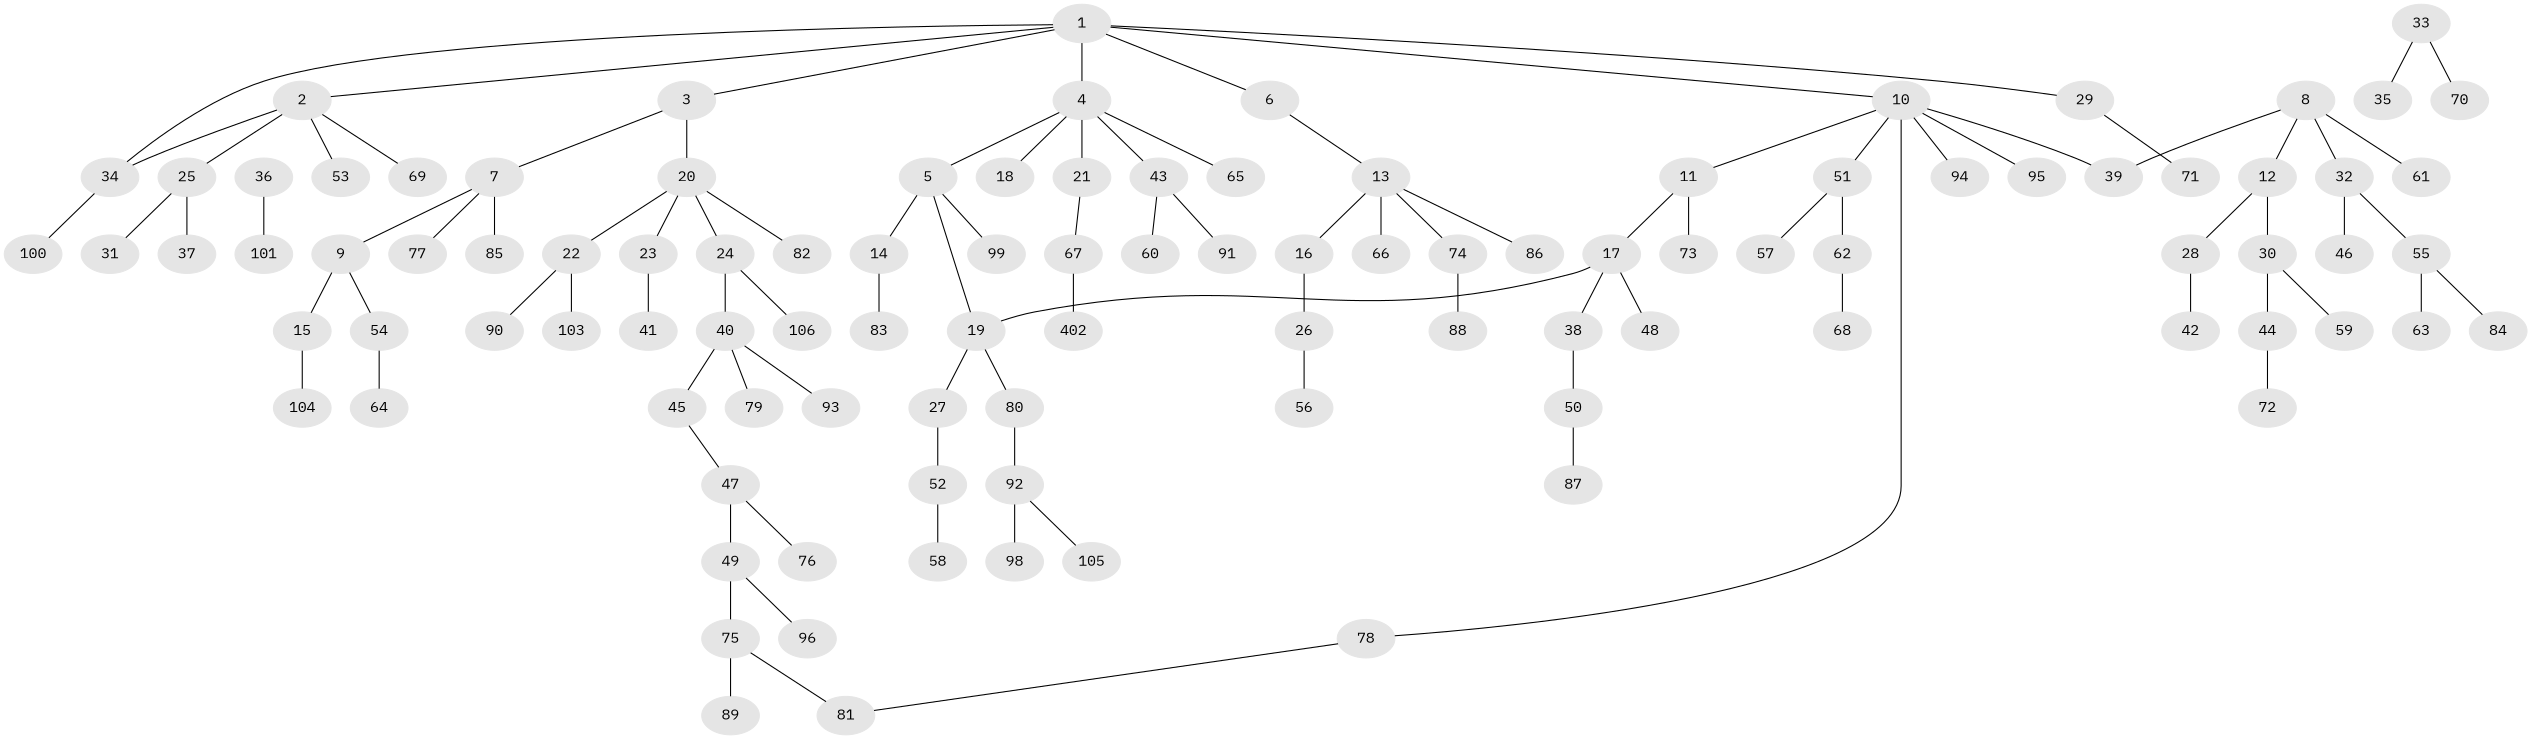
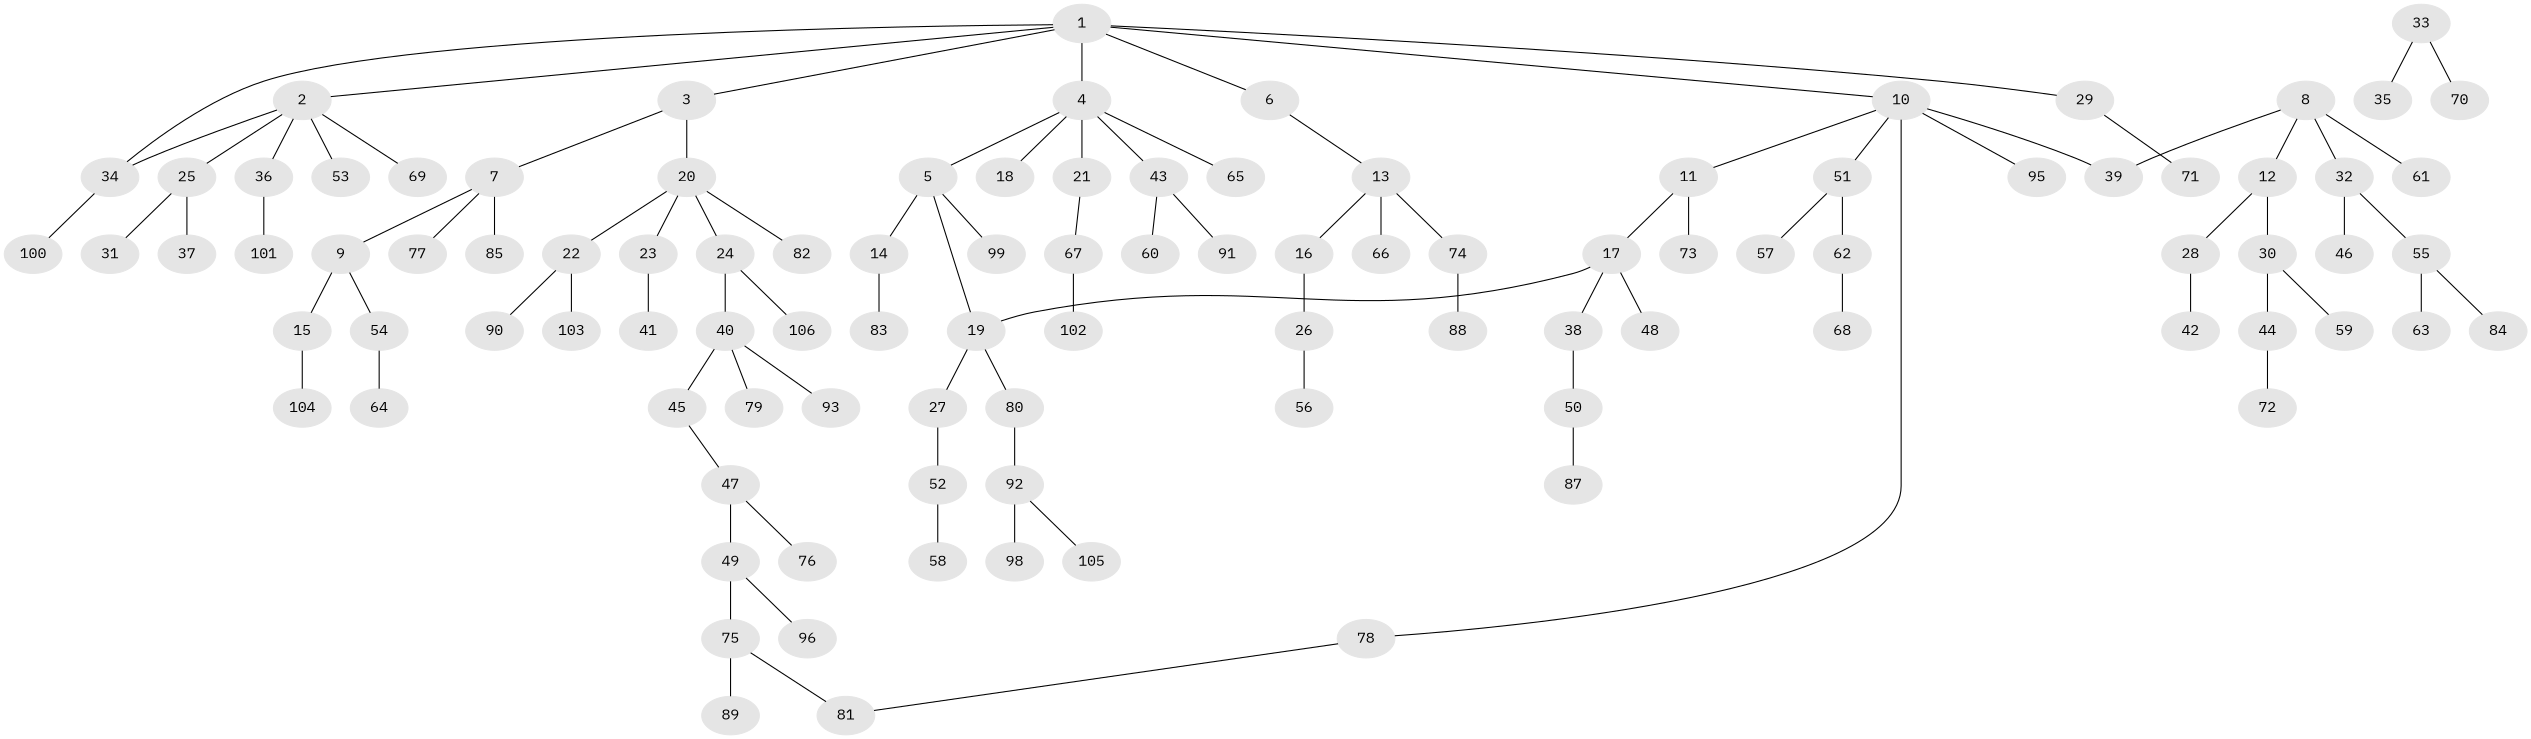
none -> (283, 139)
(1960, 177) -> none
(1535, 254) -> none
(1073, 331) -> (1073, 331)
